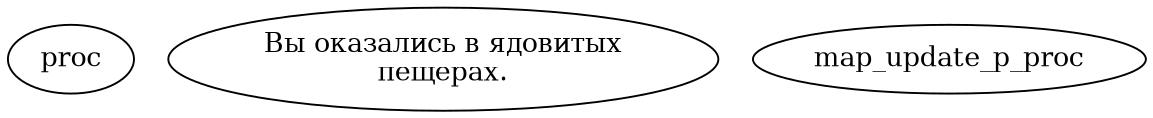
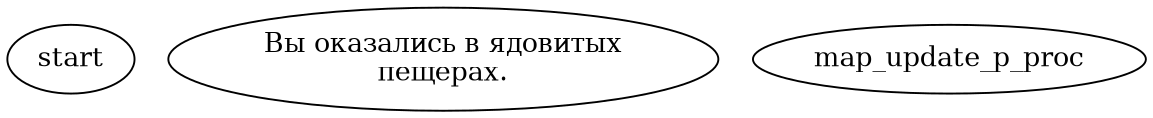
(71, 59) -> (71, 59)
